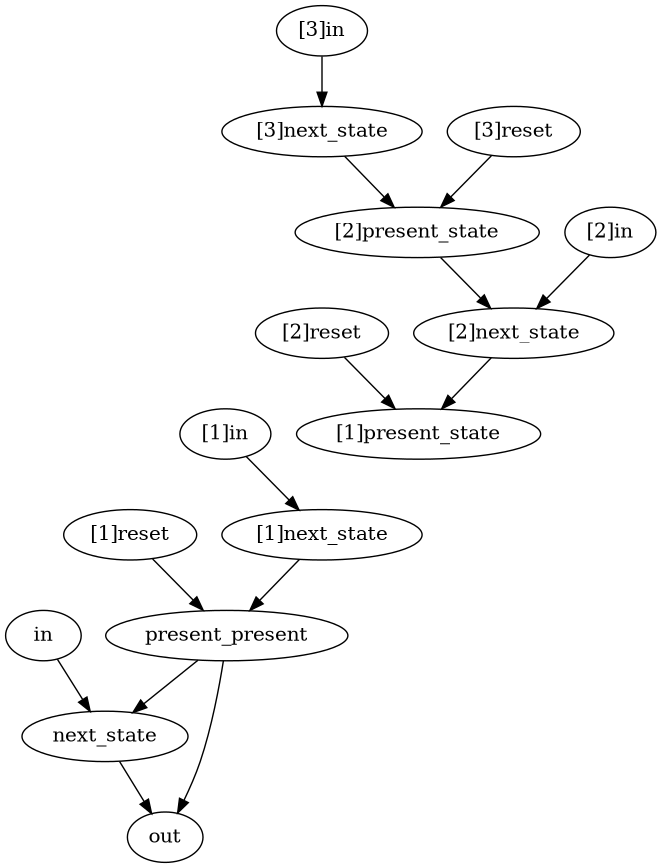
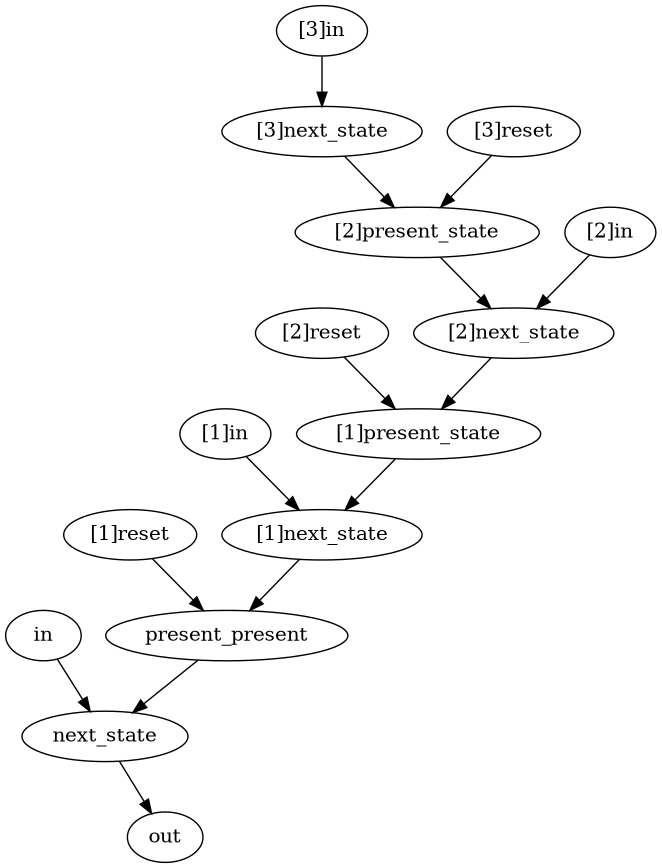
none -> (375, 479)
(209, 732) -> none
